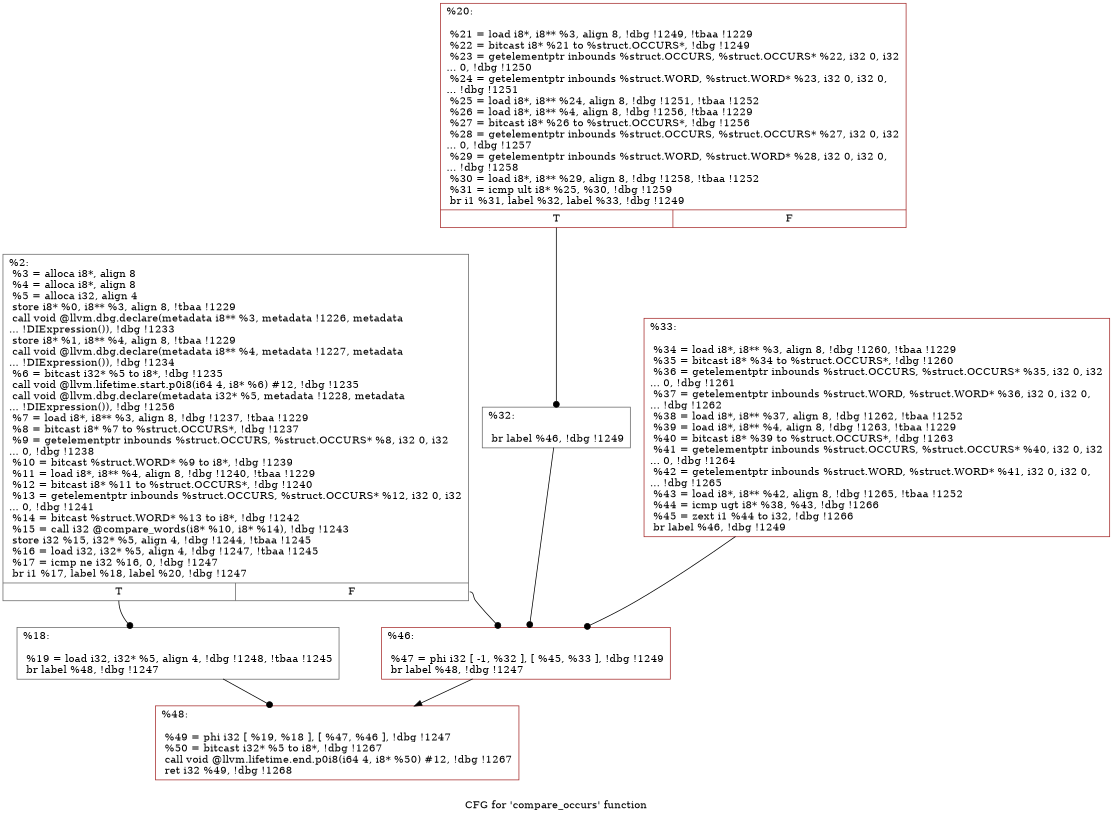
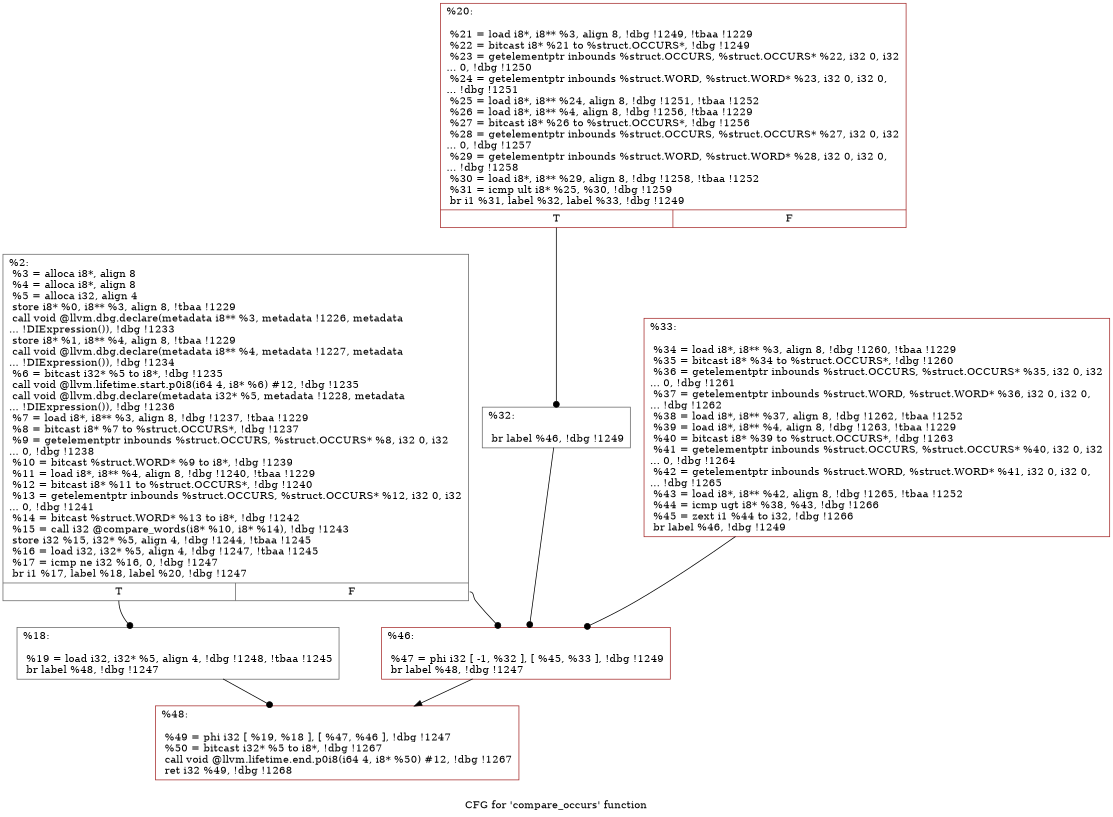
(92, 407) -> (92, 407)
